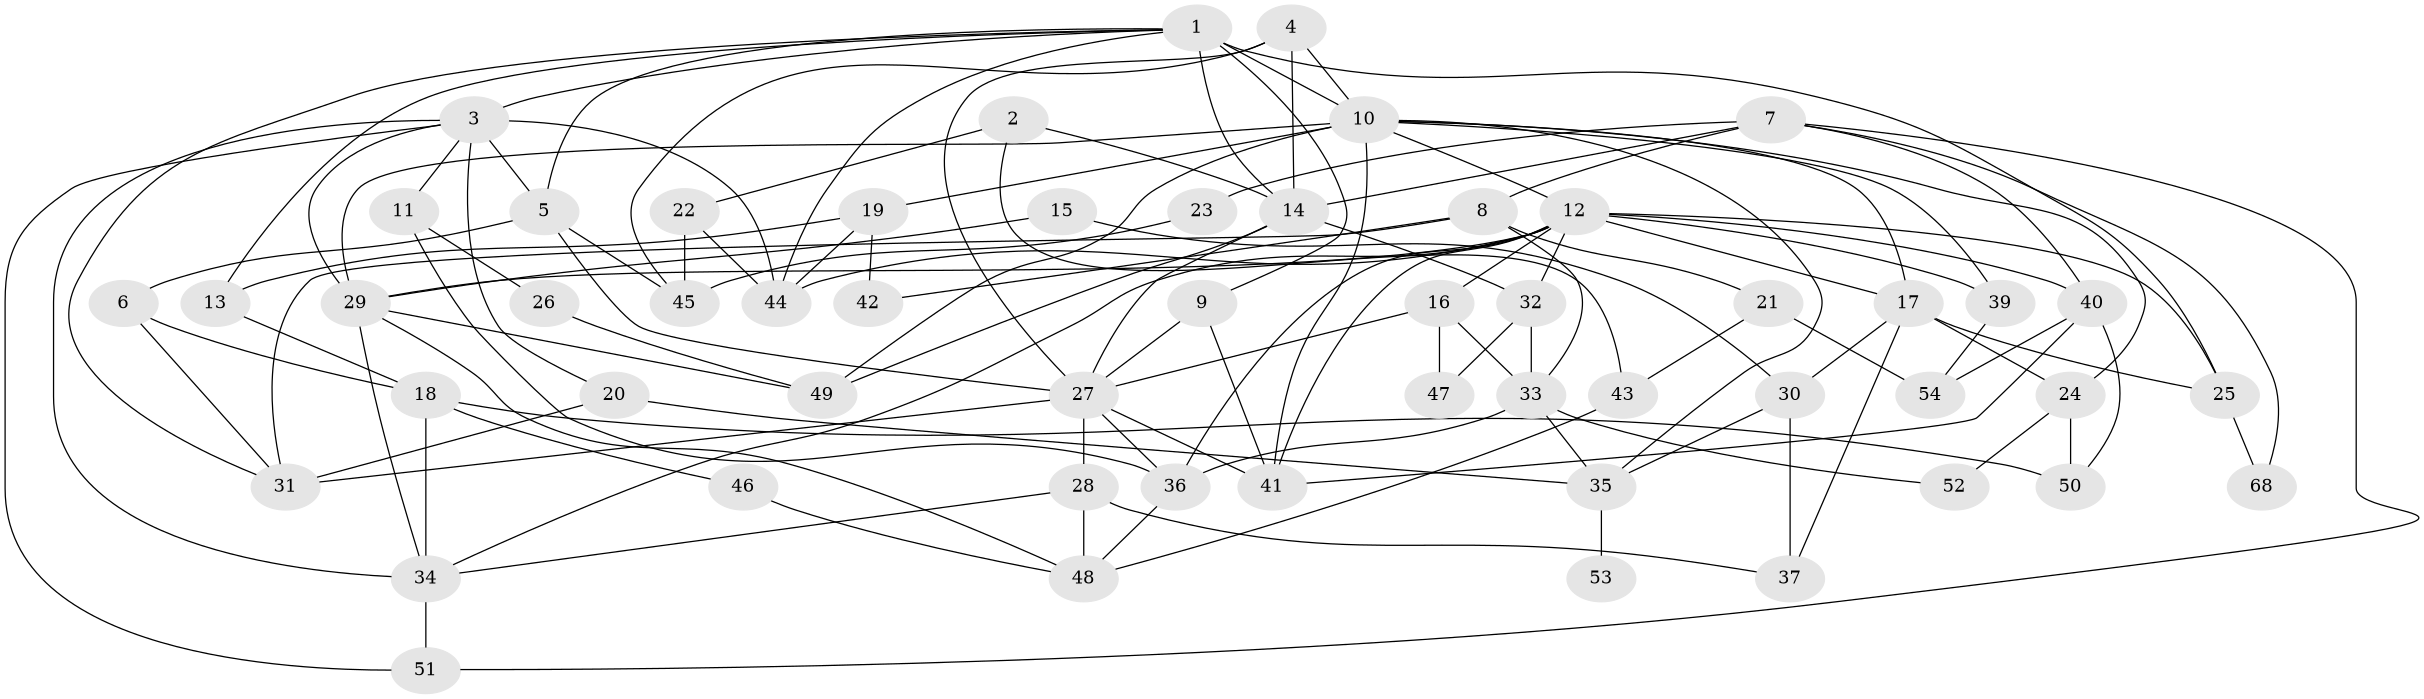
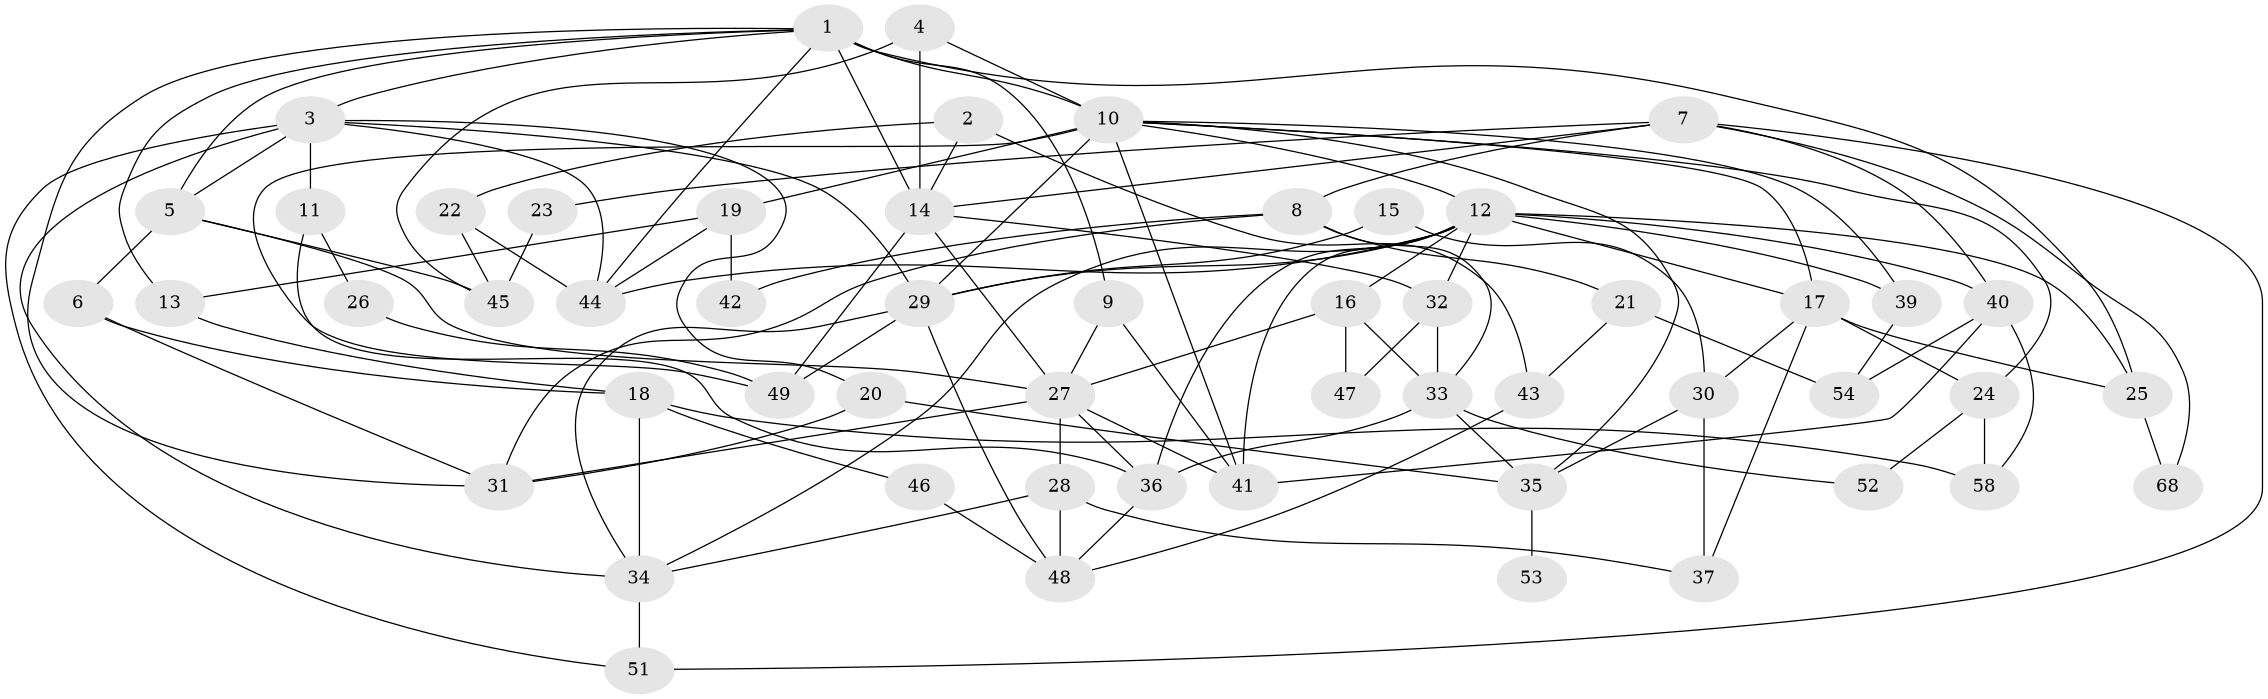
(964, 103) -> none
(2071, 487) -> (1985, 487)
